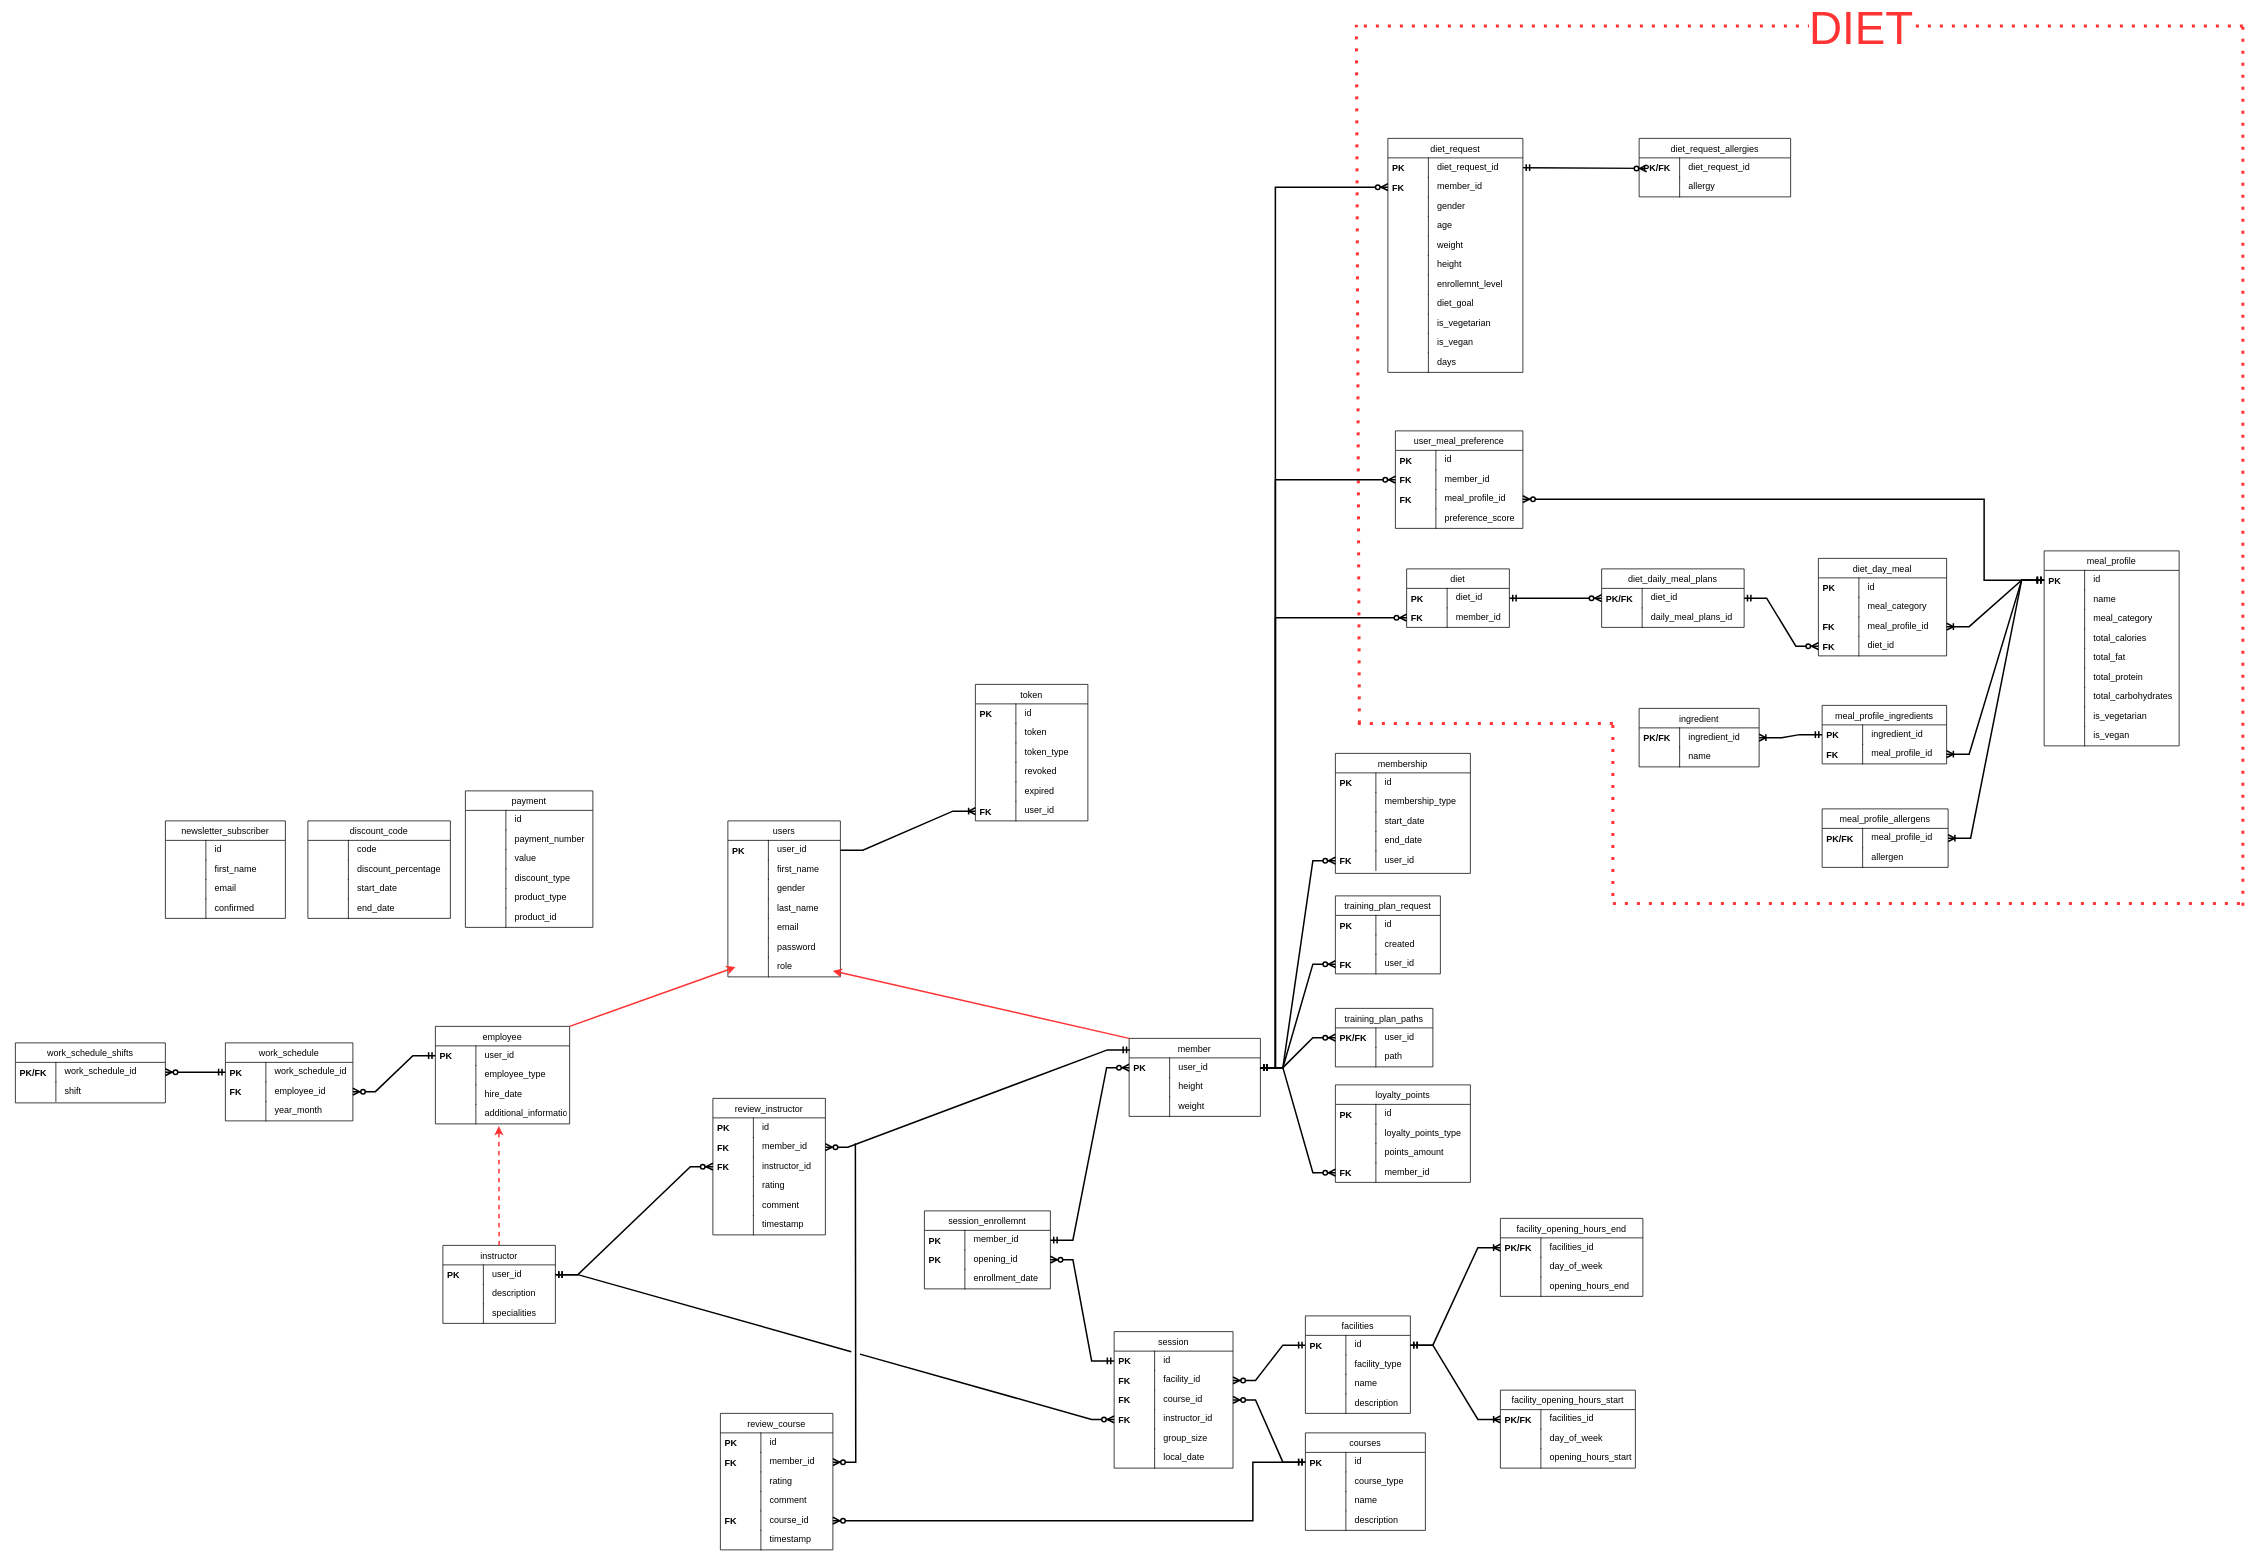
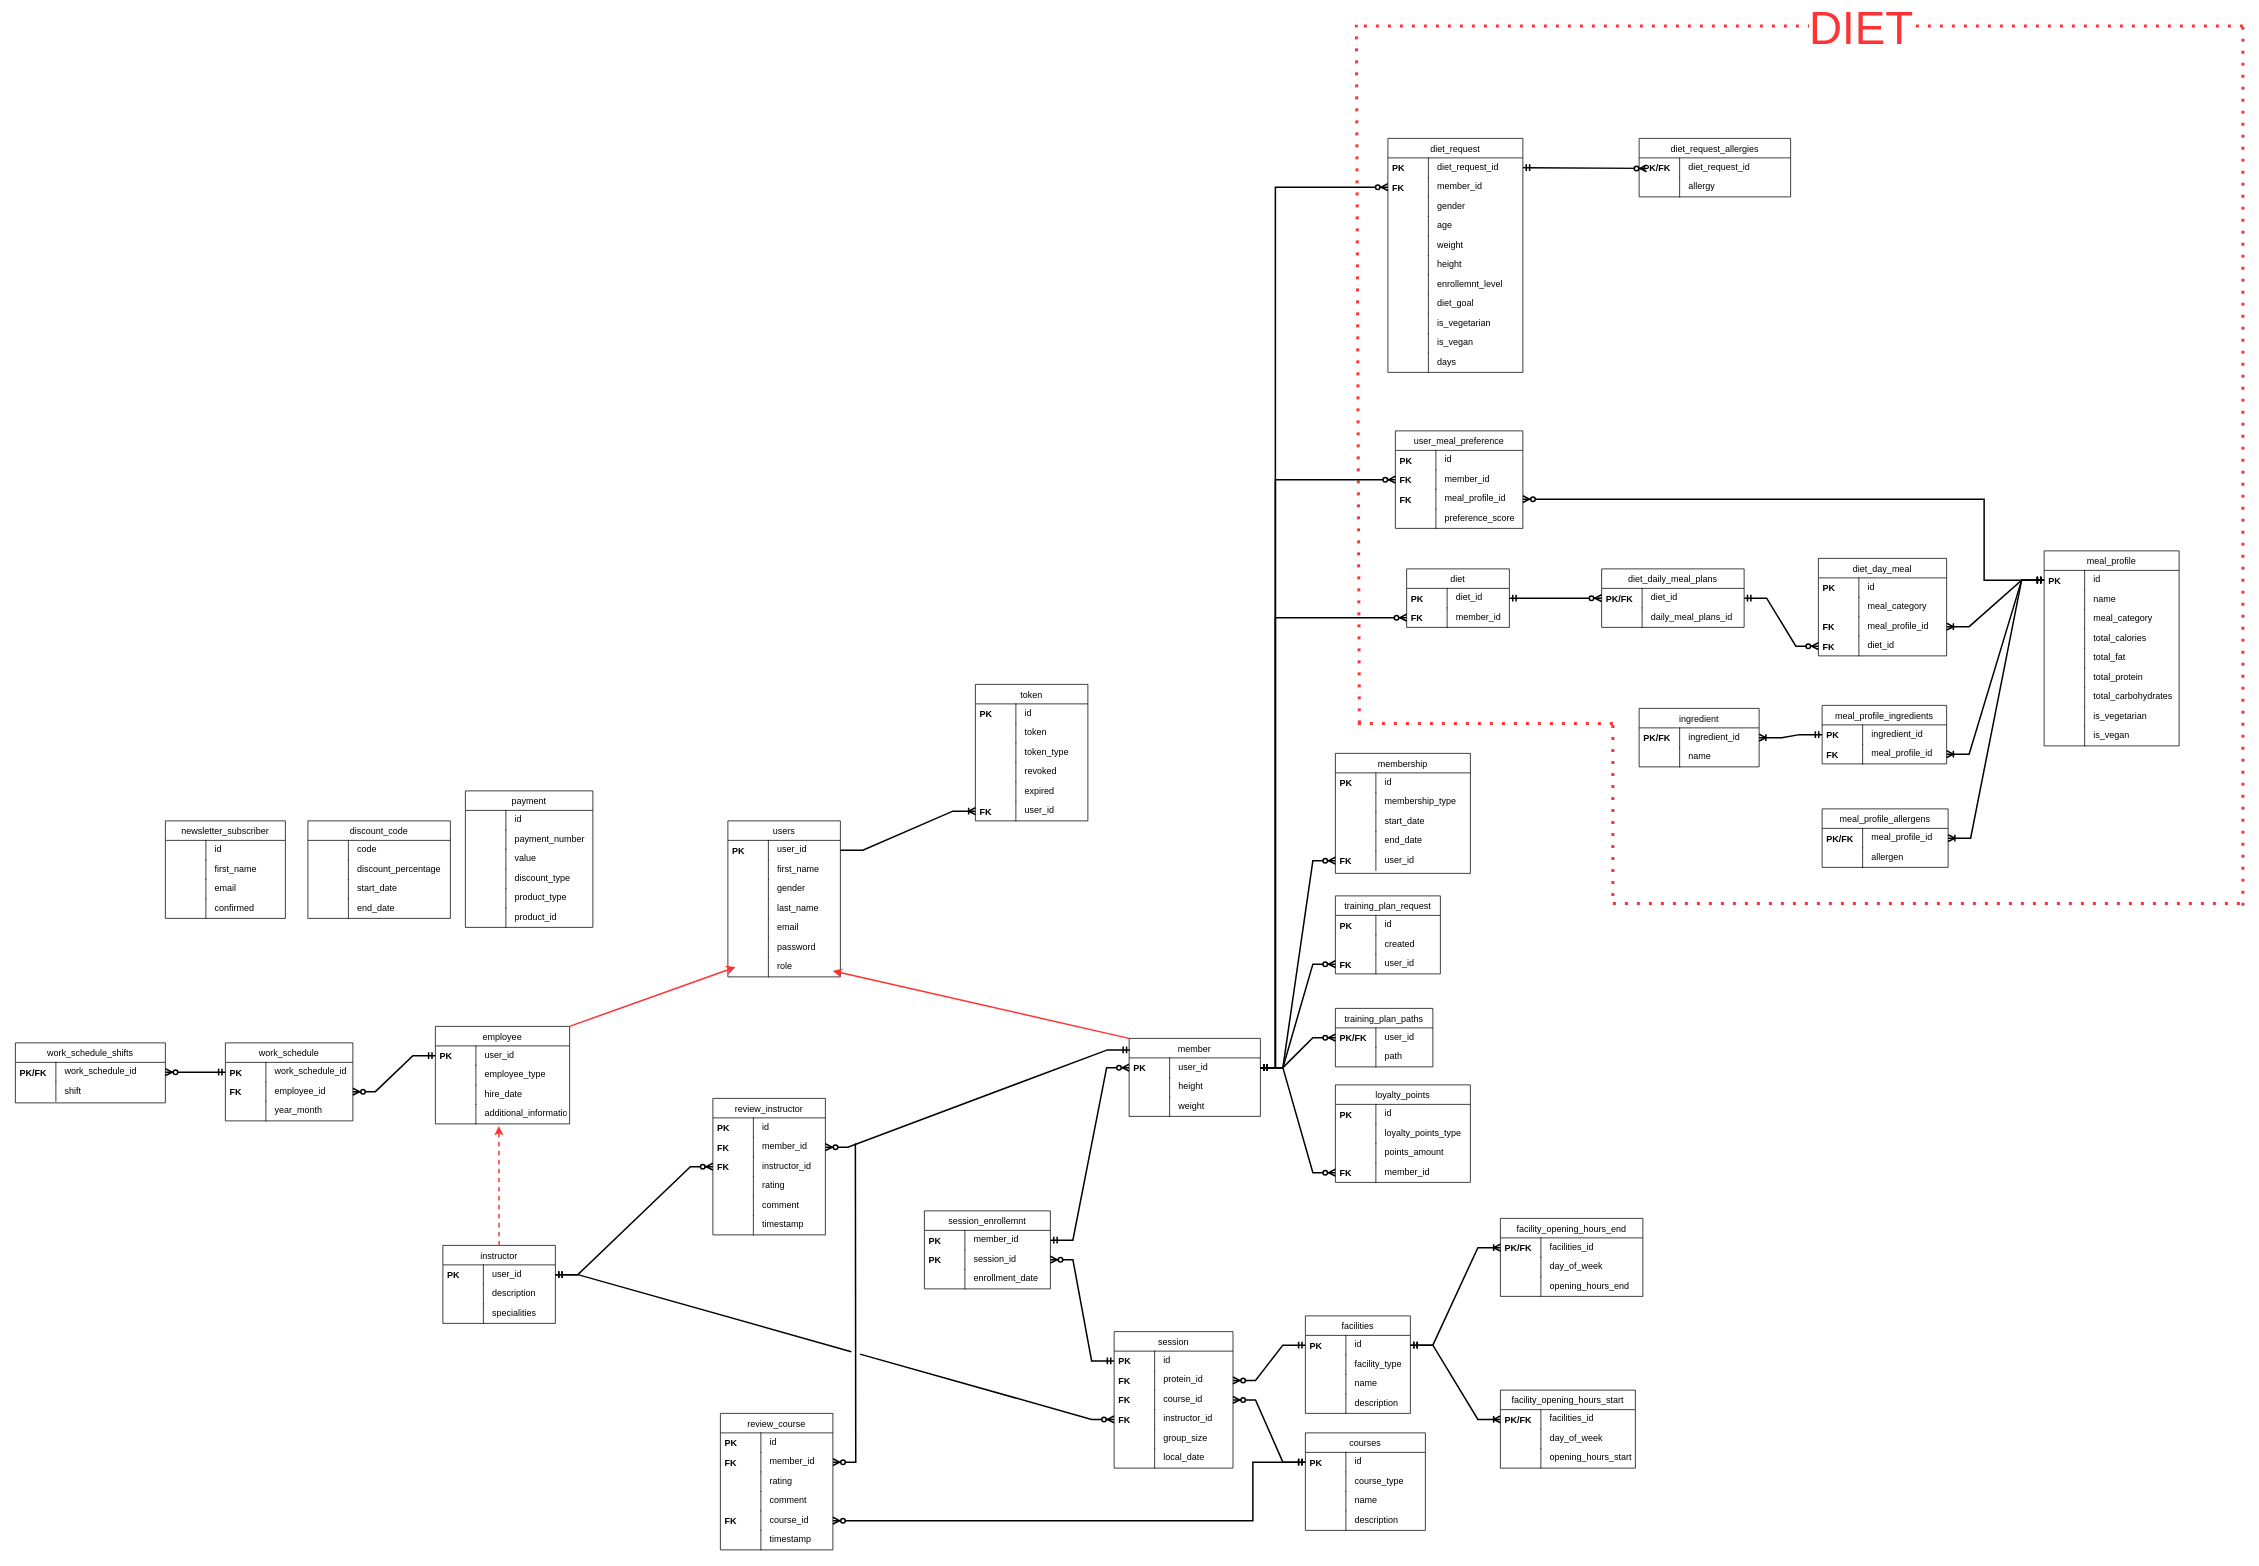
(996, 1259) -> (996, 1259)
(1186, 1379) -> (1186, 1379)
